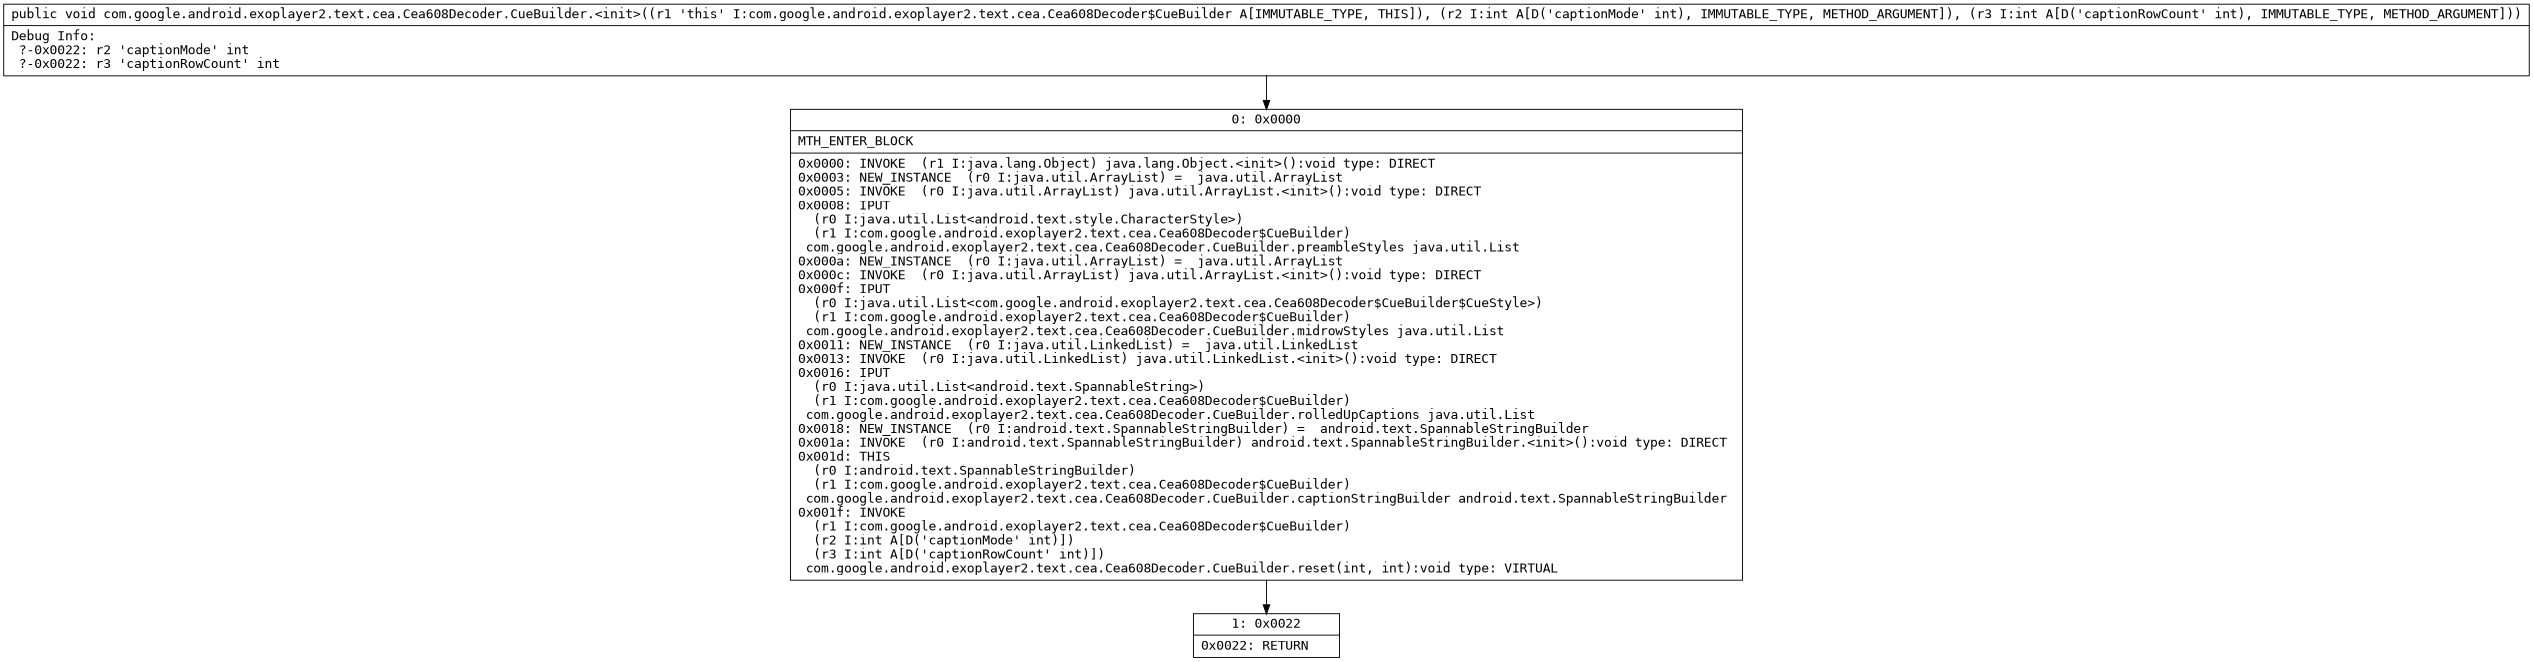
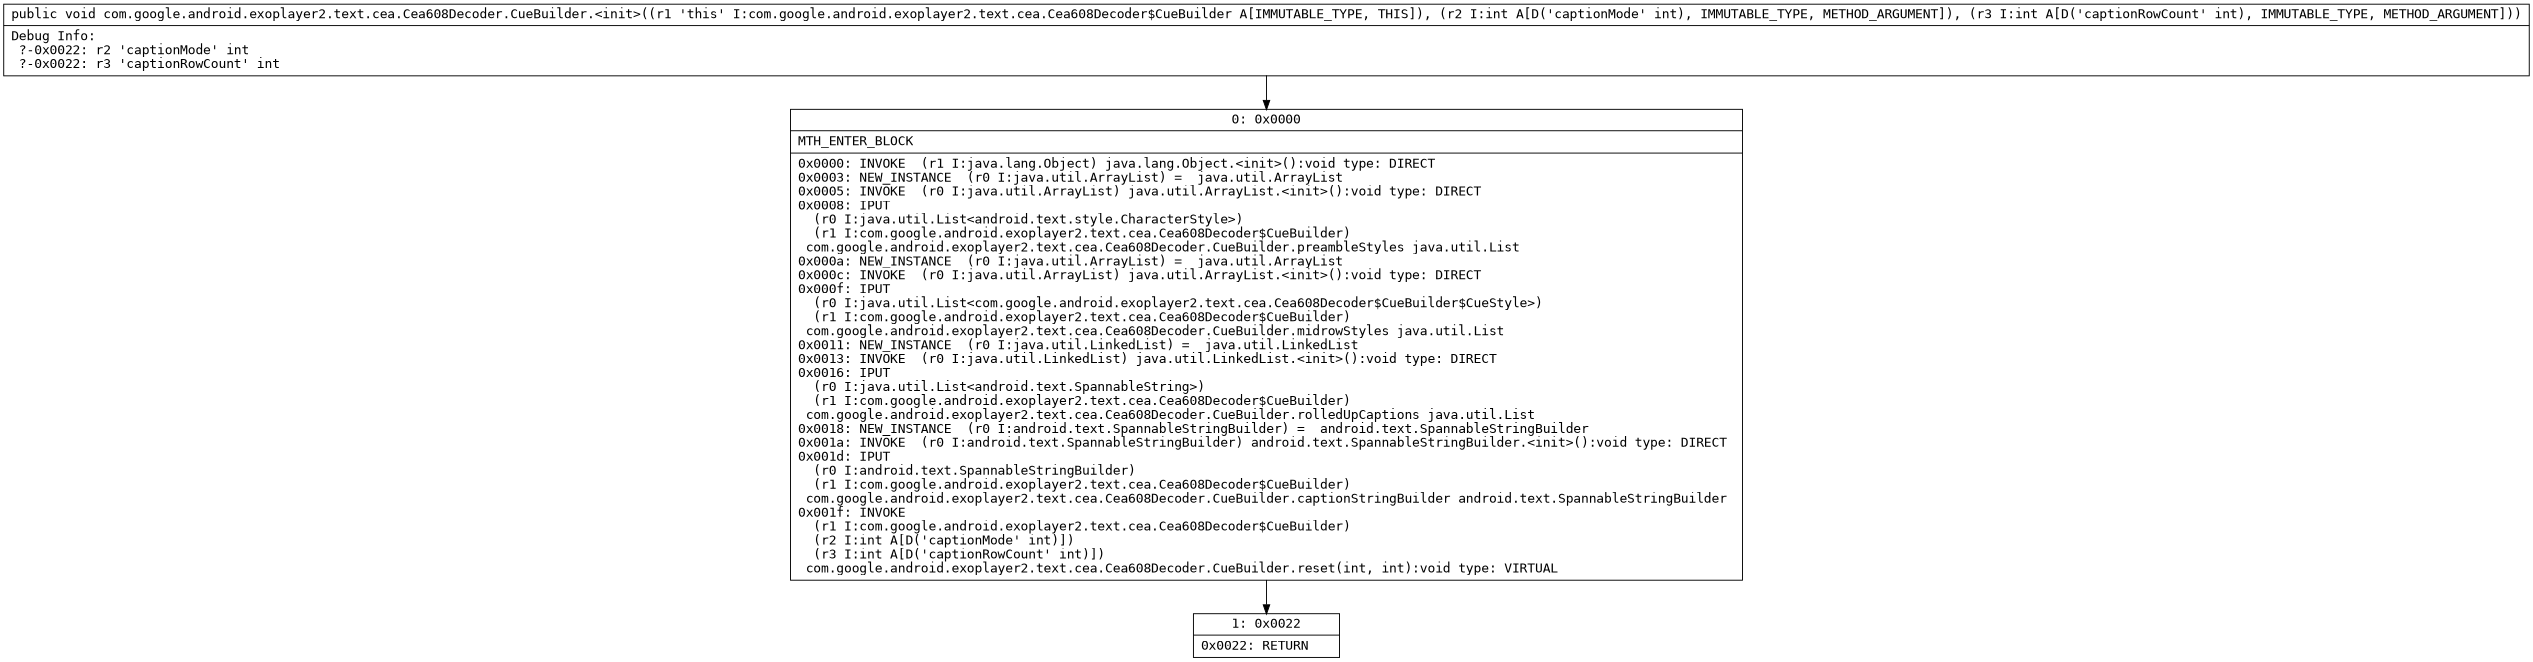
(852, 457) -> (852, 457)
